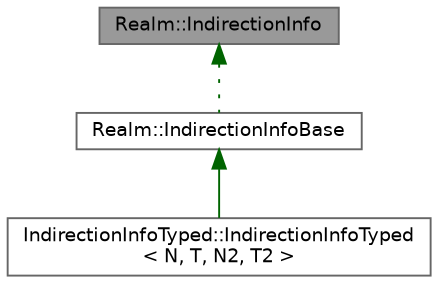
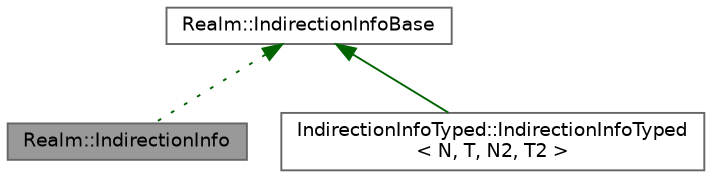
(219, 88) -> (210, 89)
